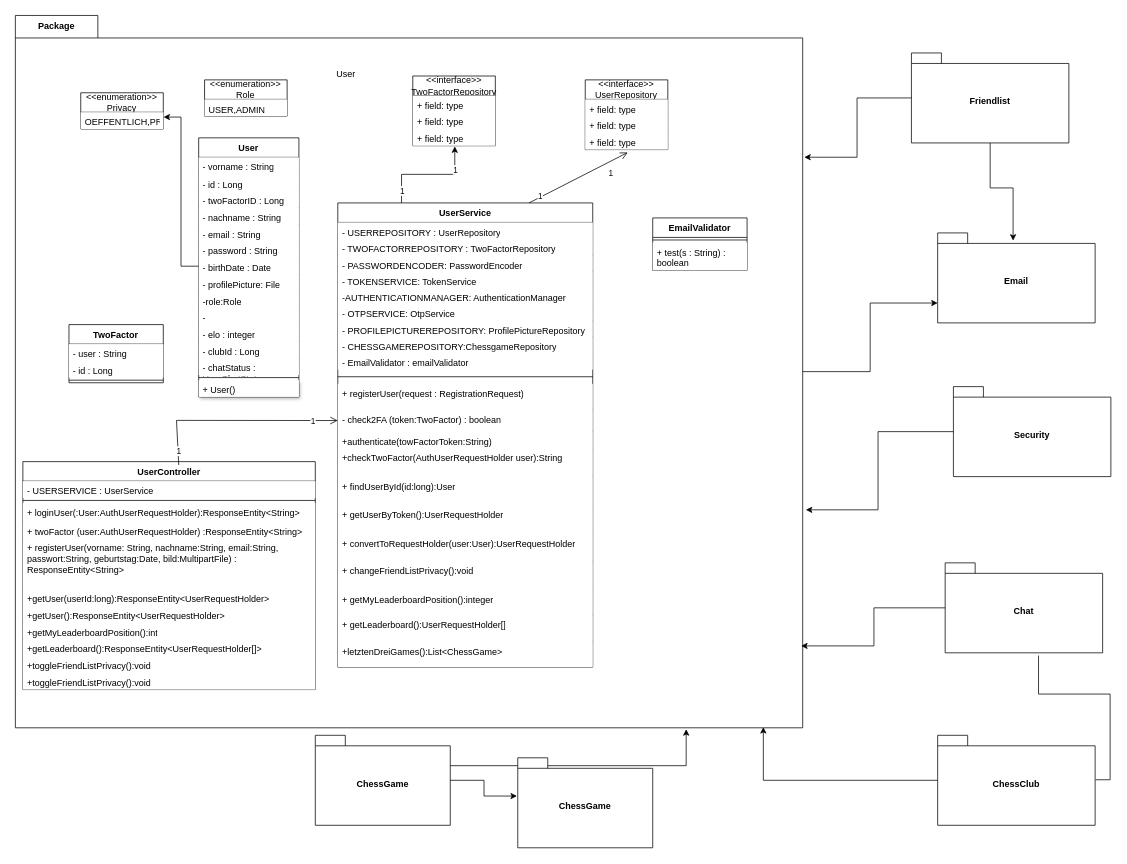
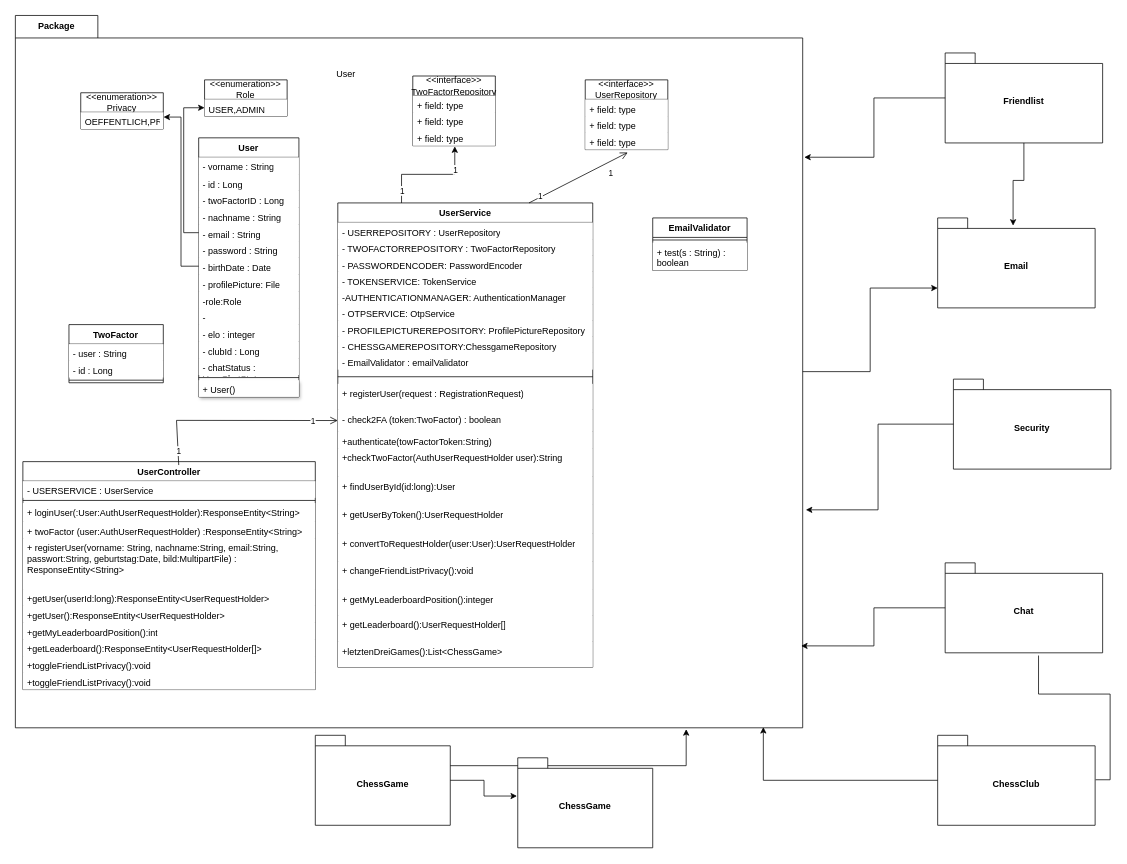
(990, 98) -> (1024, 98)
none -> (184, 168)
(1017, 278) -> (1017, 263)
(1032, 432) -> (1032, 424)
